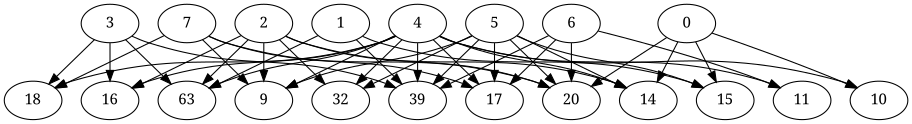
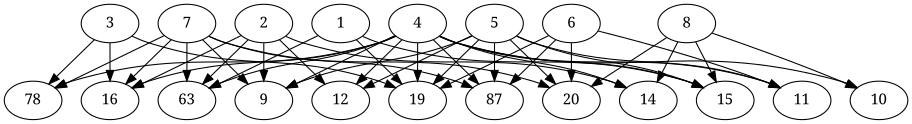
(687, 23) -> (687, 23)
(145, 58) -> (187, 57)
none -> (152, 58)
(566, 60) -> (643, 62)
(412, 62) -> none
none -> (566, 62)
(33, 100) -> (33, 100)
(341, 100) -> (341, 100)
(418, 100) -> (418, 100)
(495, 100) -> (495, 100)
